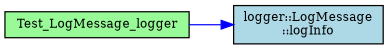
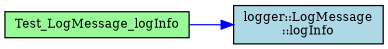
(97, 25) -> (97, 25)
